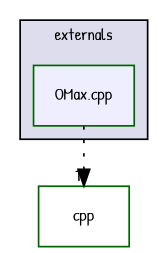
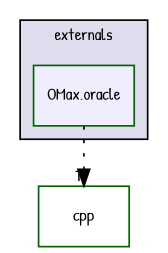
(84, 96) -> (84, 96)
